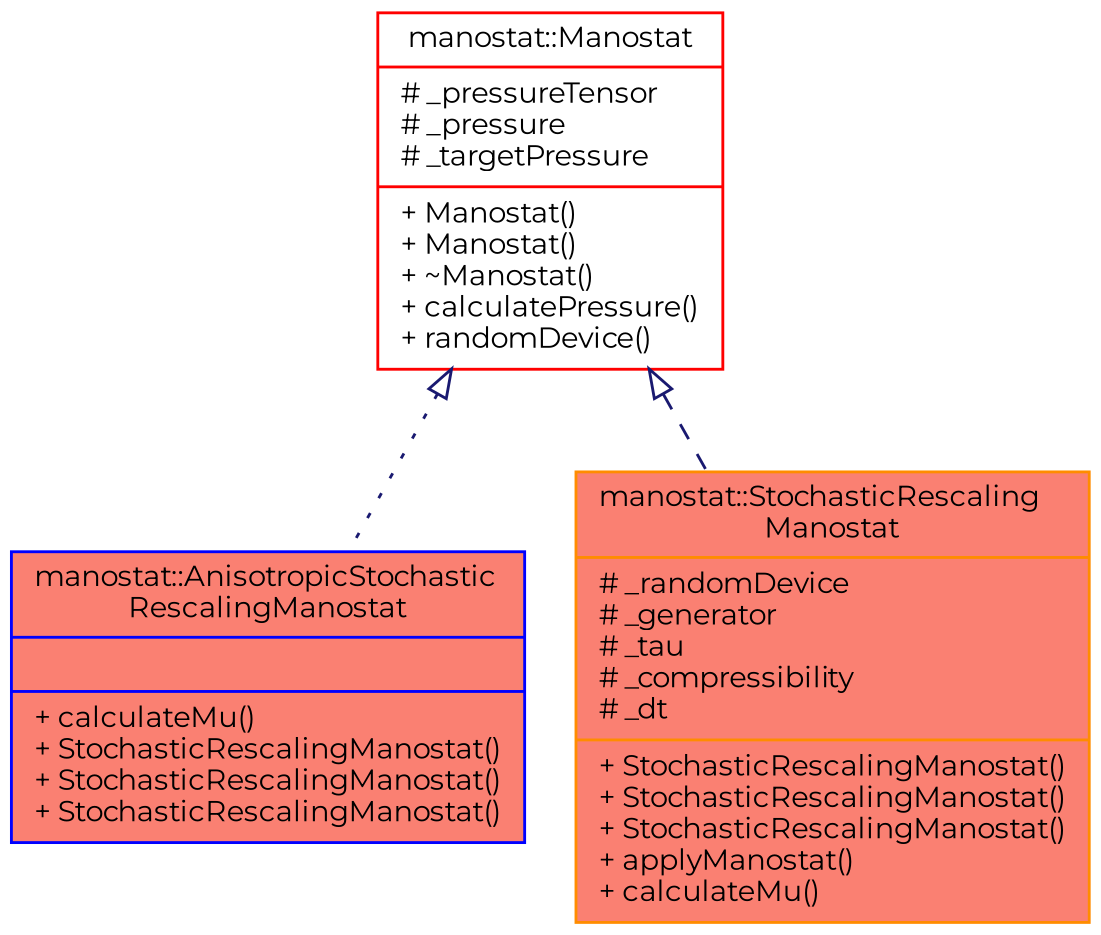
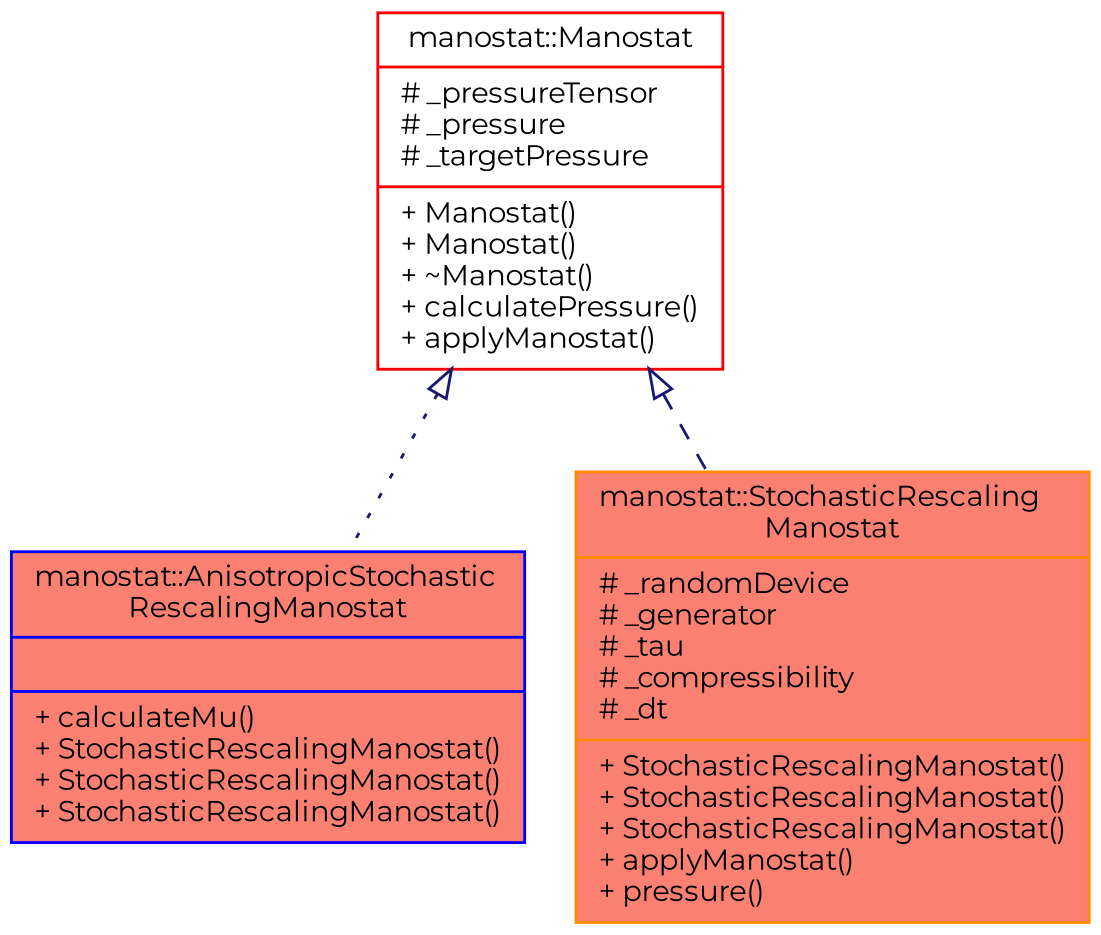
(526, 339) -> (529, 339)
(710, 892) -> (681, 892)
